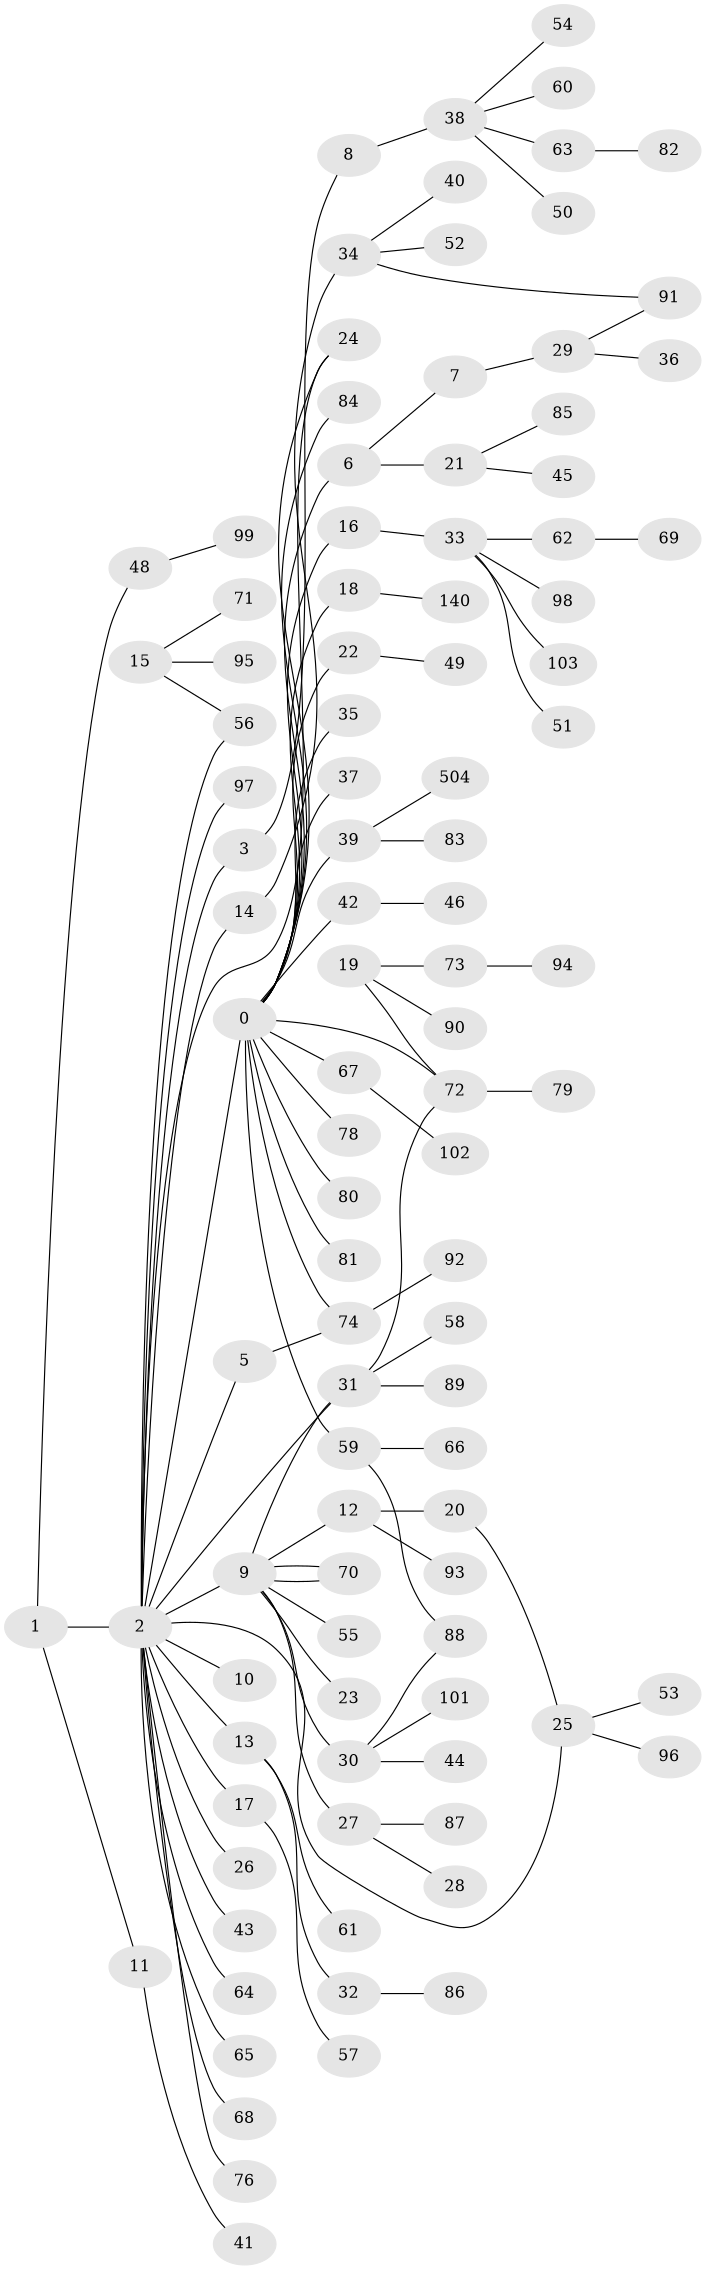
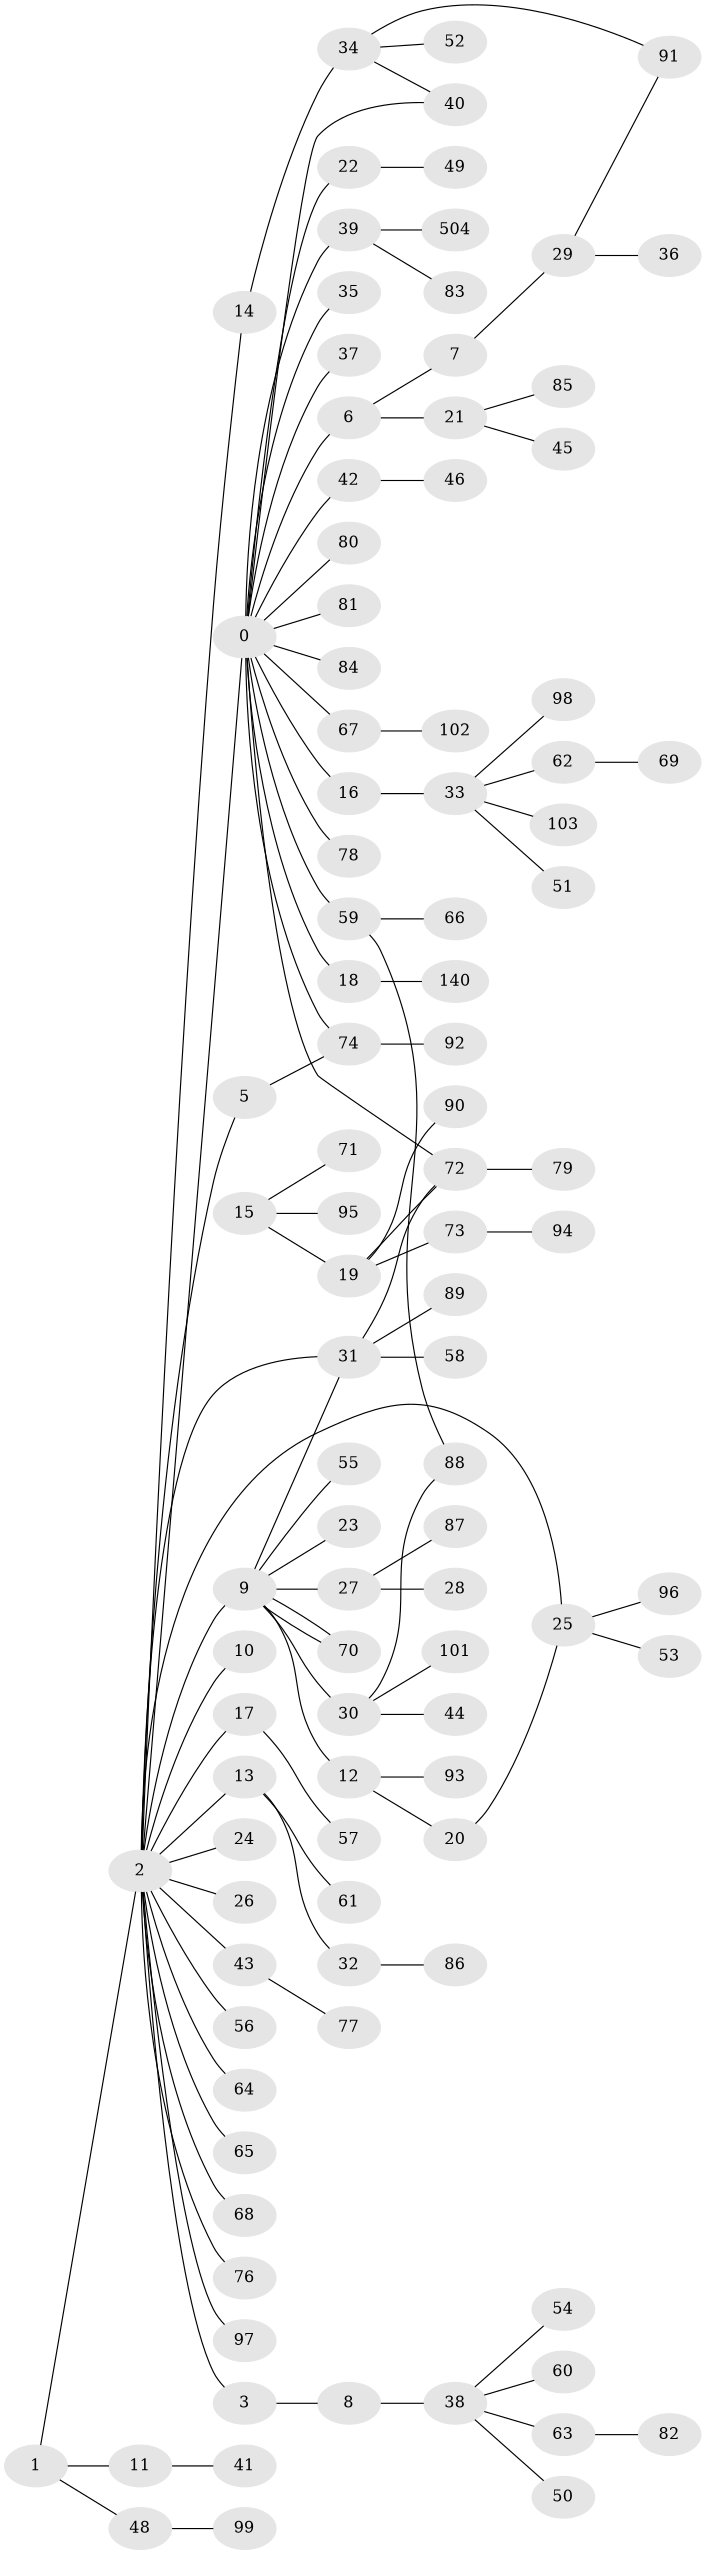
(279, 546) -> (298, 229)
(193, 694) -> (297, 1245)
none -> (349, 2028)
